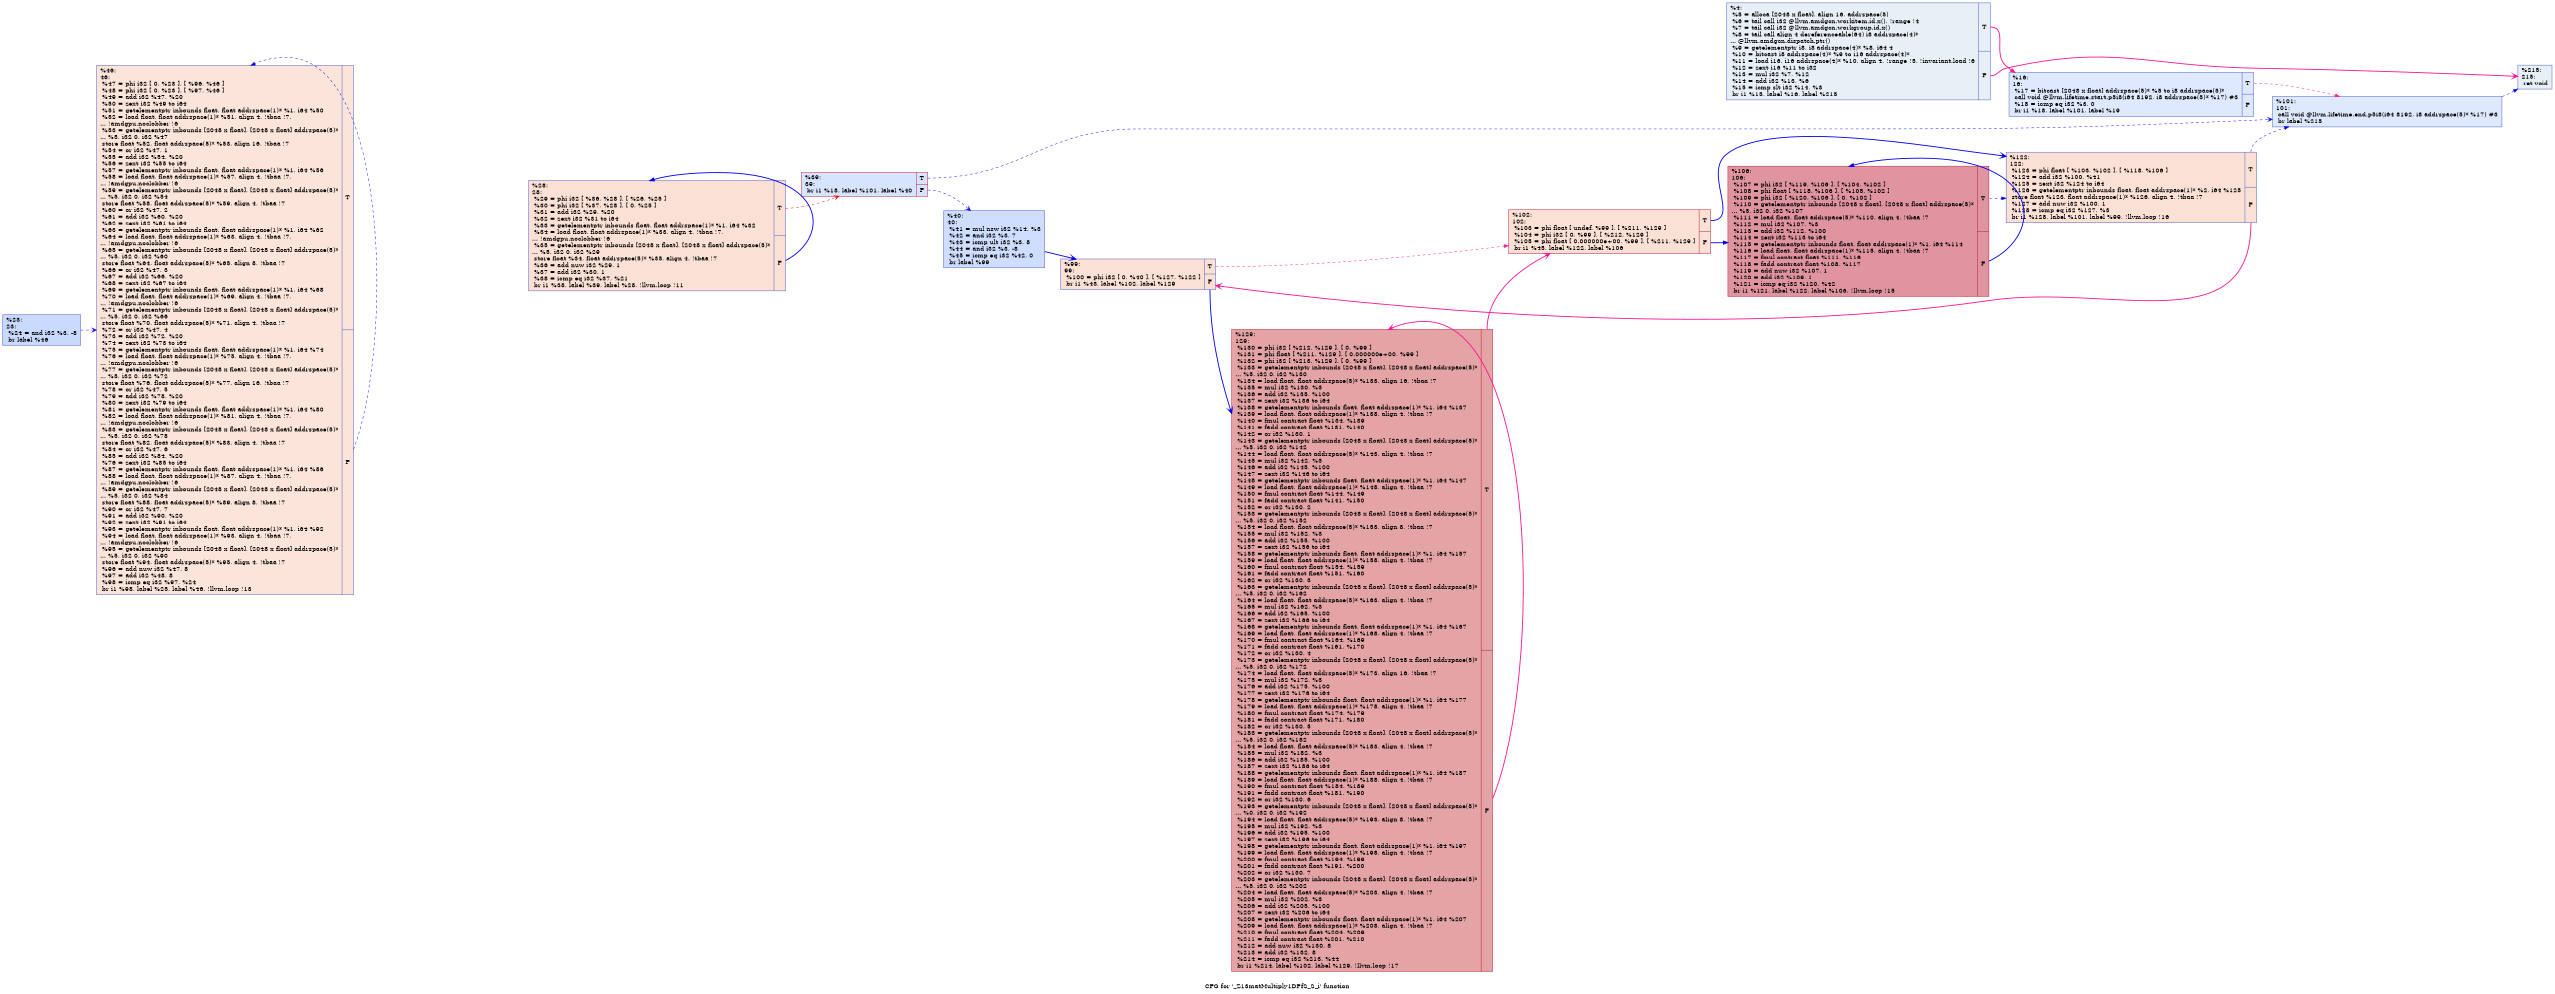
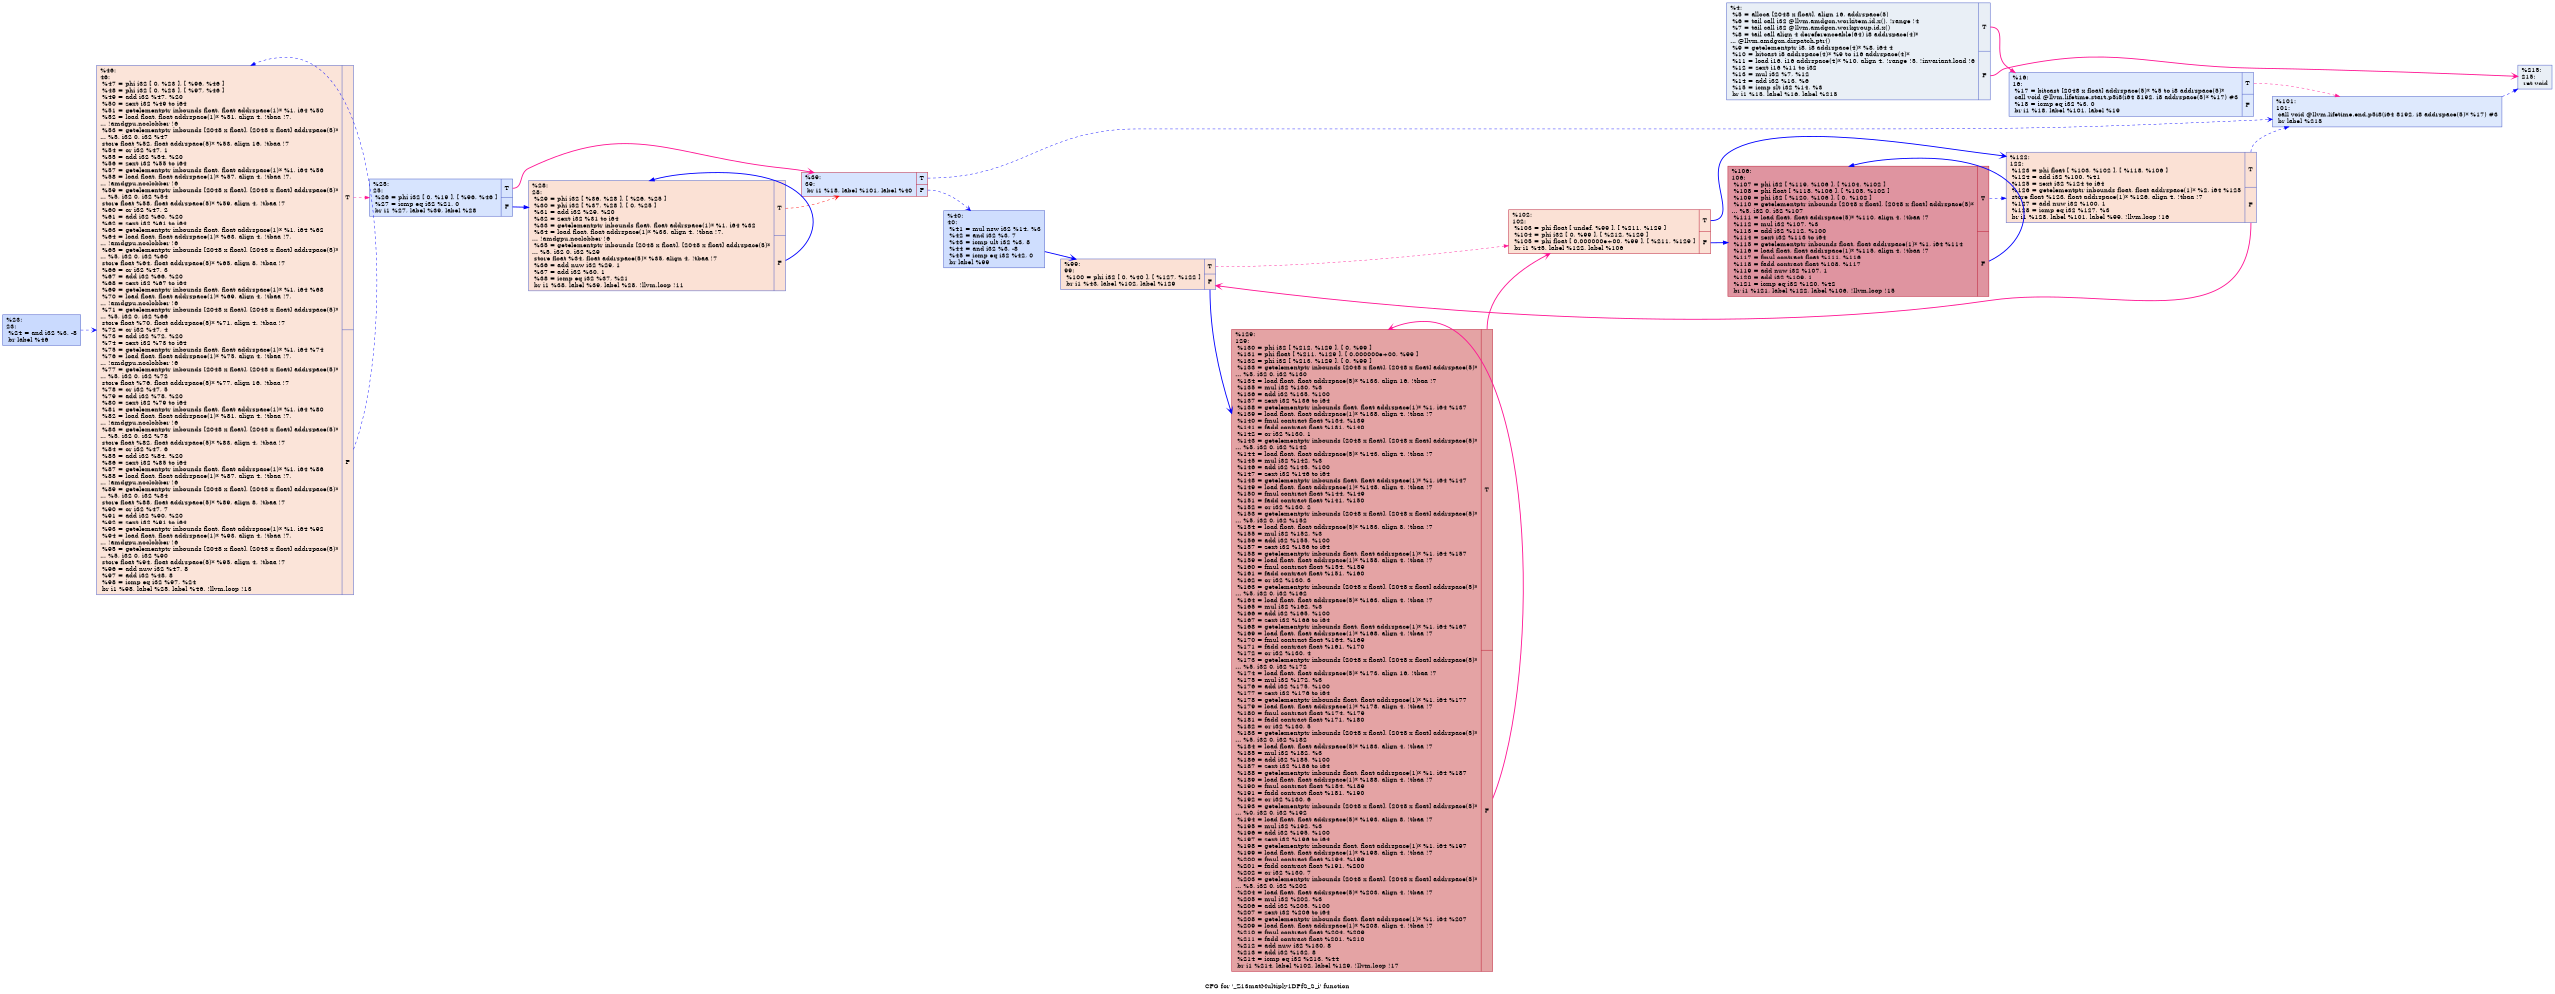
none -> (441, 198)
(144, 463) -> (144, 463)
